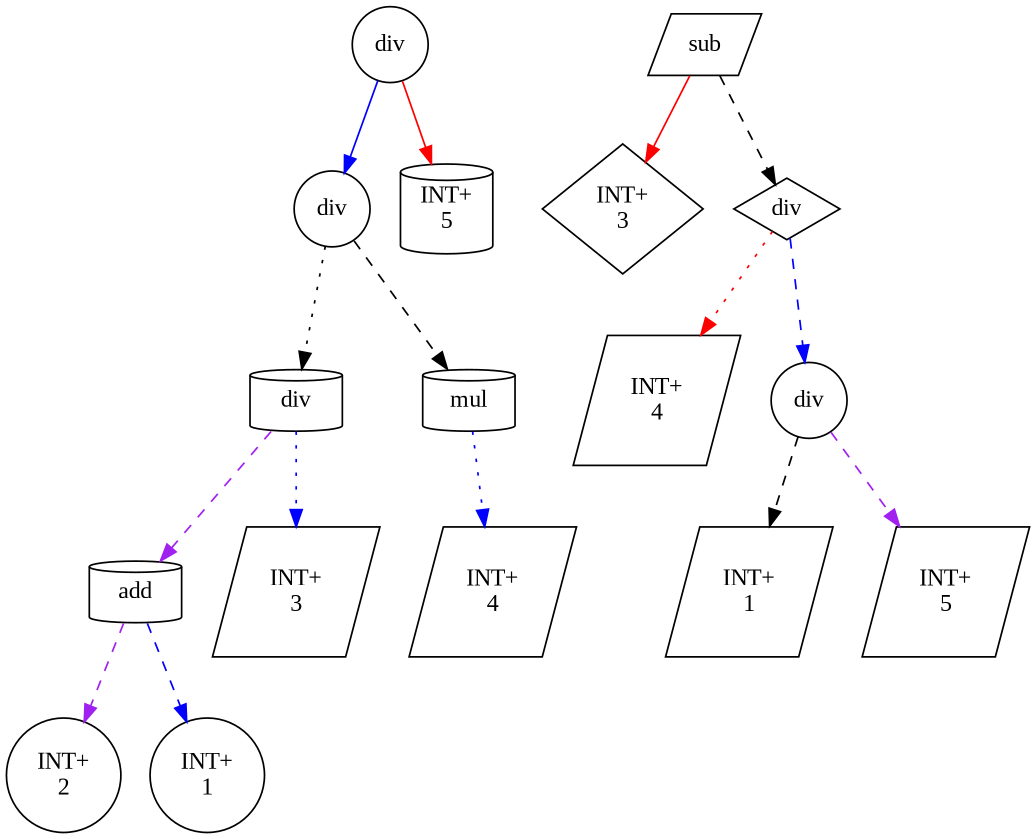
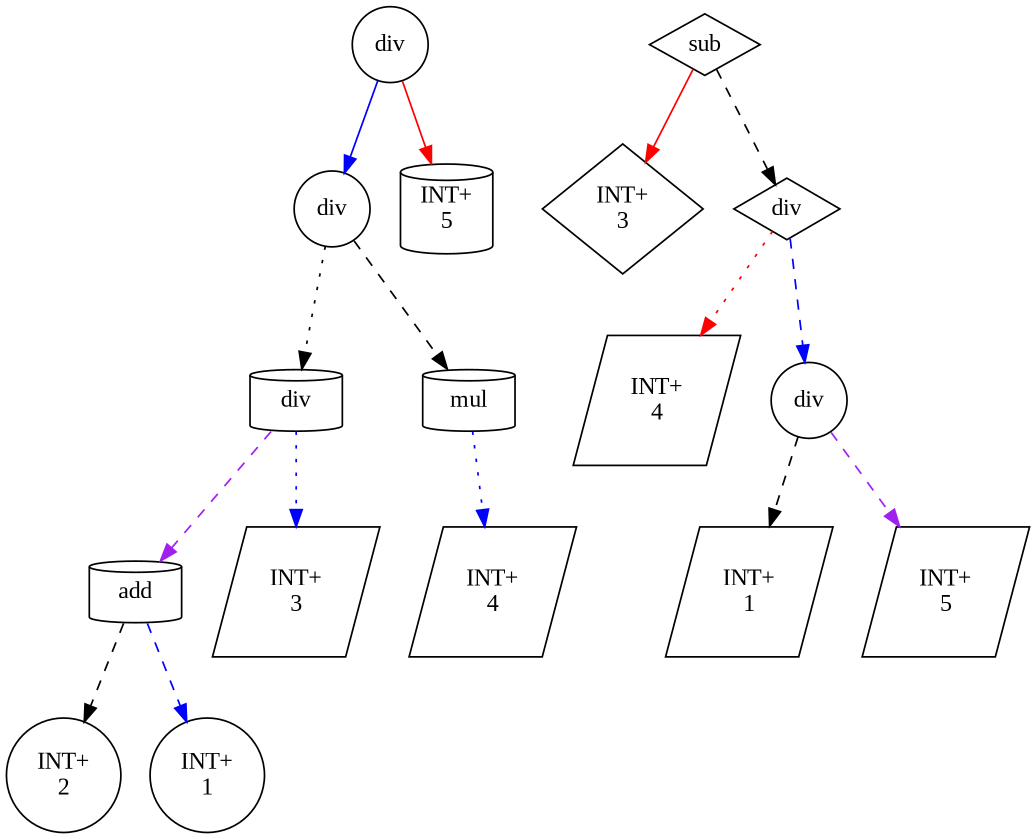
(705, 45) -> (705, 45)
(107, 664) -> (107, 664)
